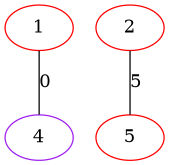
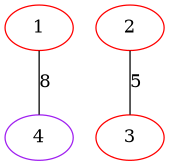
(45, 83) -> (45, 83)
(130, 138) -> (130, 138)
